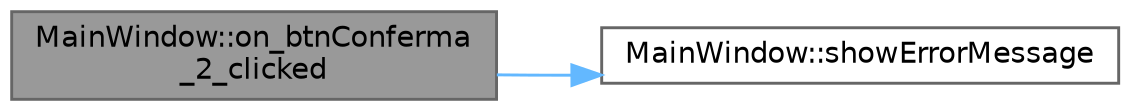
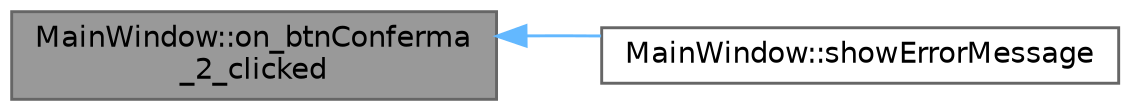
(534, 75) -> (564, 36)
